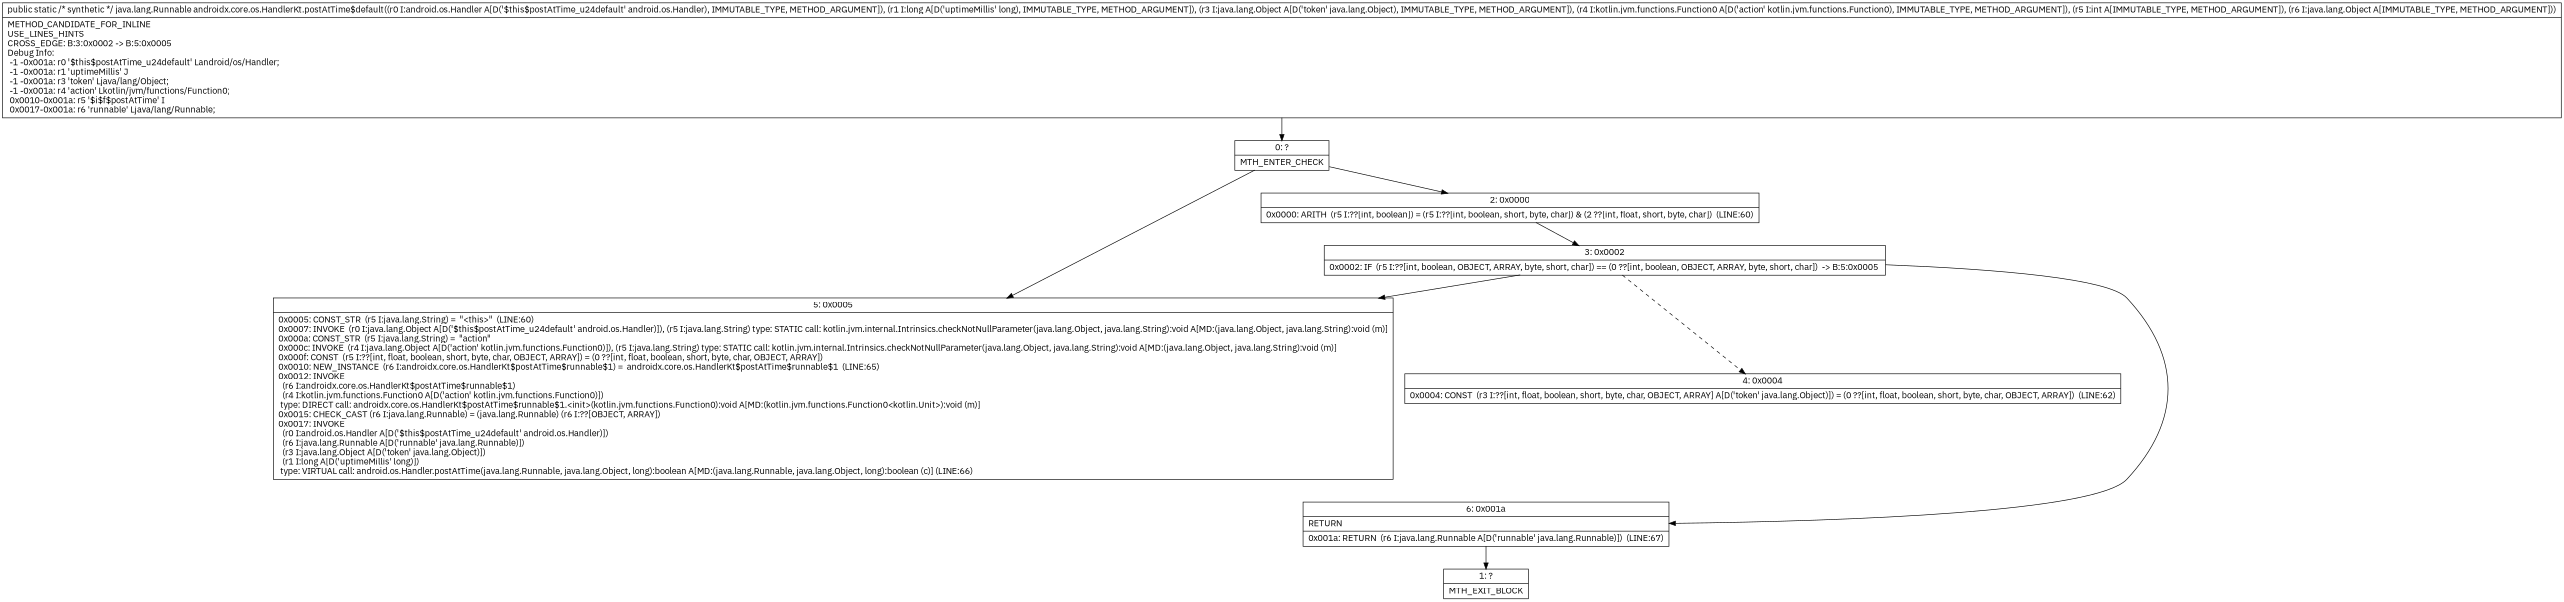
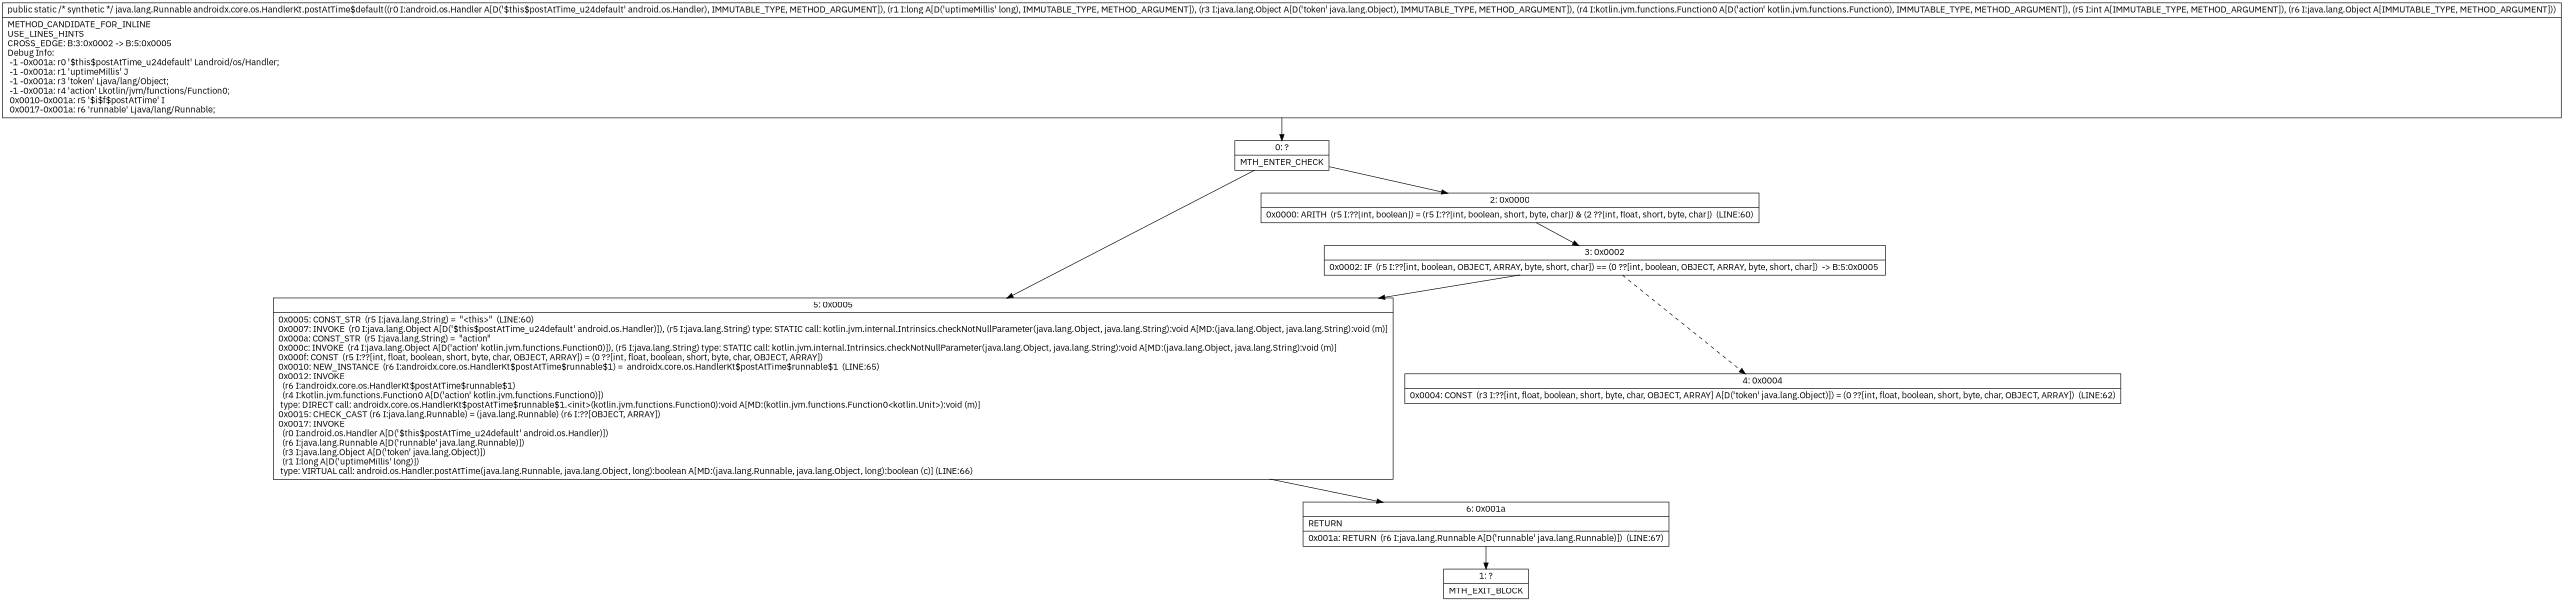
(2124, 481) -> (1323, 490)
